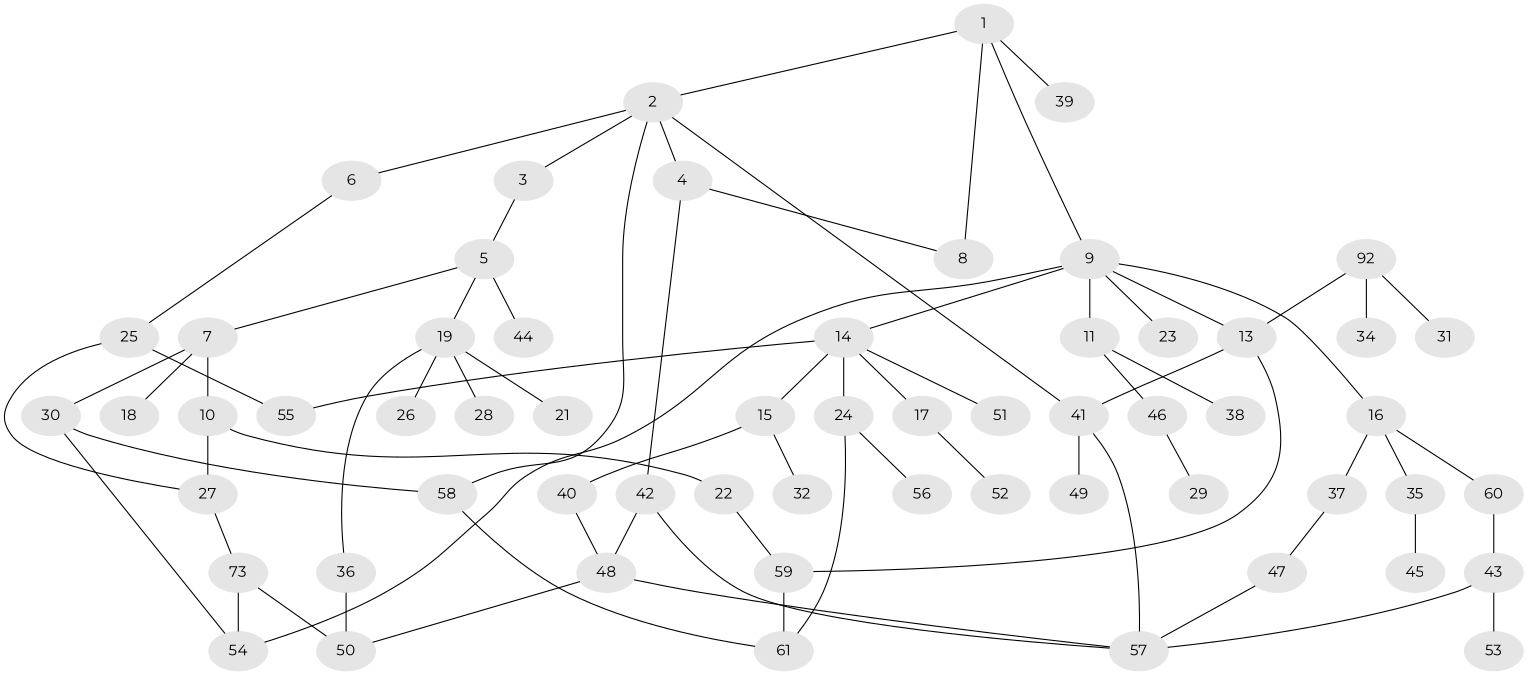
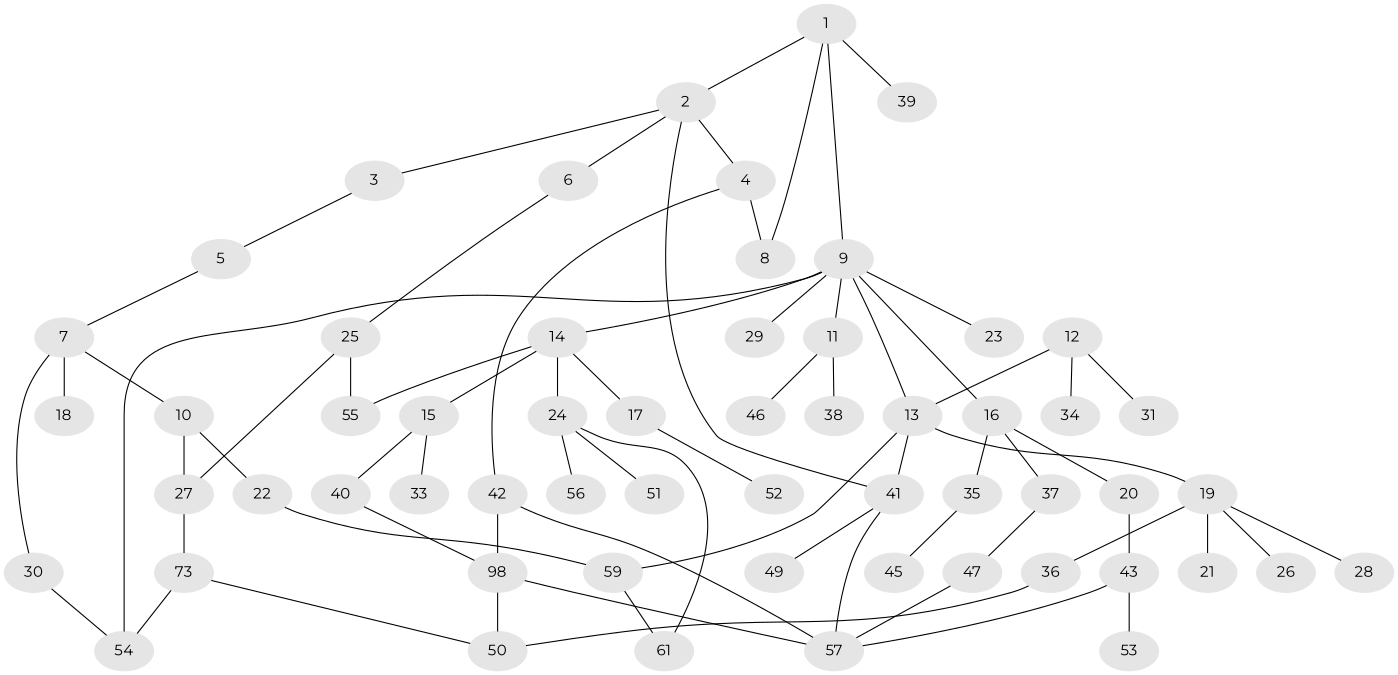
(1366, 259) -> (1073, 338)
(465, 298) -> (1041, 453)
(524, 338) -> none
(922, 377) -> (606, 455)
(1178, 455) -> (799, 299)
(447, 494) -> none
(802, 494) -> (419, 494)
(1494, 494) -> (1129, 494)
(606, 573) -> (498, 573)
